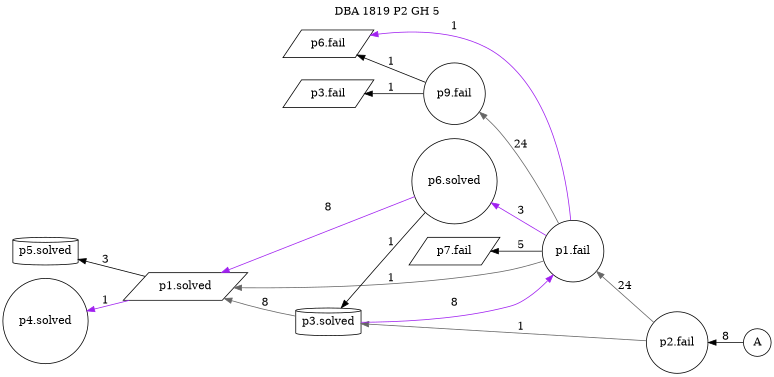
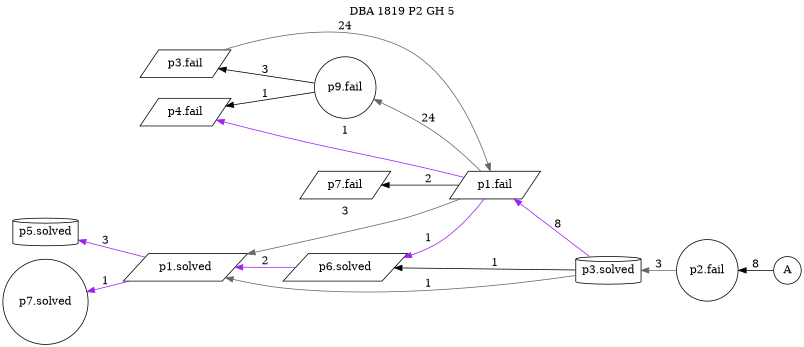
(328, 44) -> (185, 112)
(391, 88) -> (265, 70)
(454, 181) -> (345, 267)
(328, 208) -> (265, 262)
(521, 211) -> (429, 238)
(521, 245) -> (429, 179)
(573, 251) -> (495, 185)
(386, 257) -> (489, 269)
(115, 269) -> (115, 250)
(391, 278) -> (345, 212)
(628, 299) -> (386, 41)
(265, 303) -> (429, 284)
(46, 321) -> (46, 302)
(521, 327) -> (659, 265)
